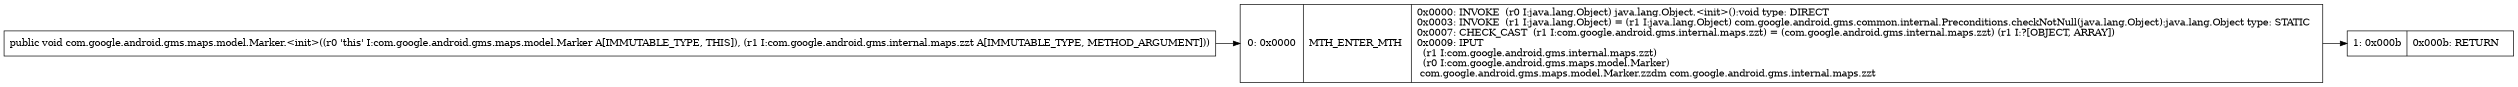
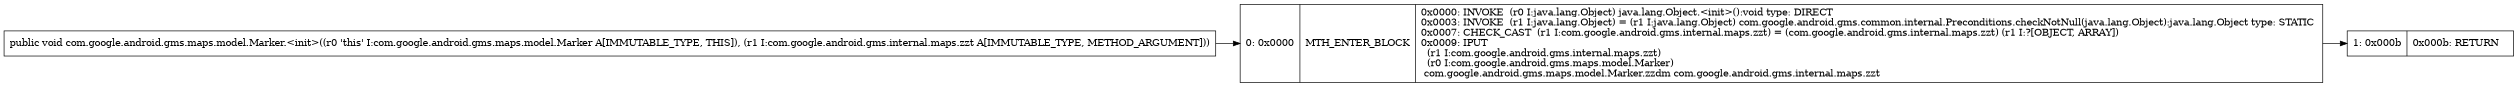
(1355, 43) -> (1358, 43)
